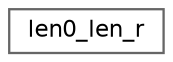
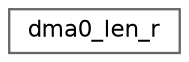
(86, 31) -> (94, 31)
